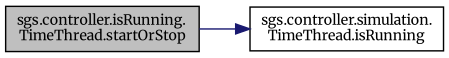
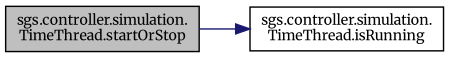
(102, 29) -> (102, 29)
